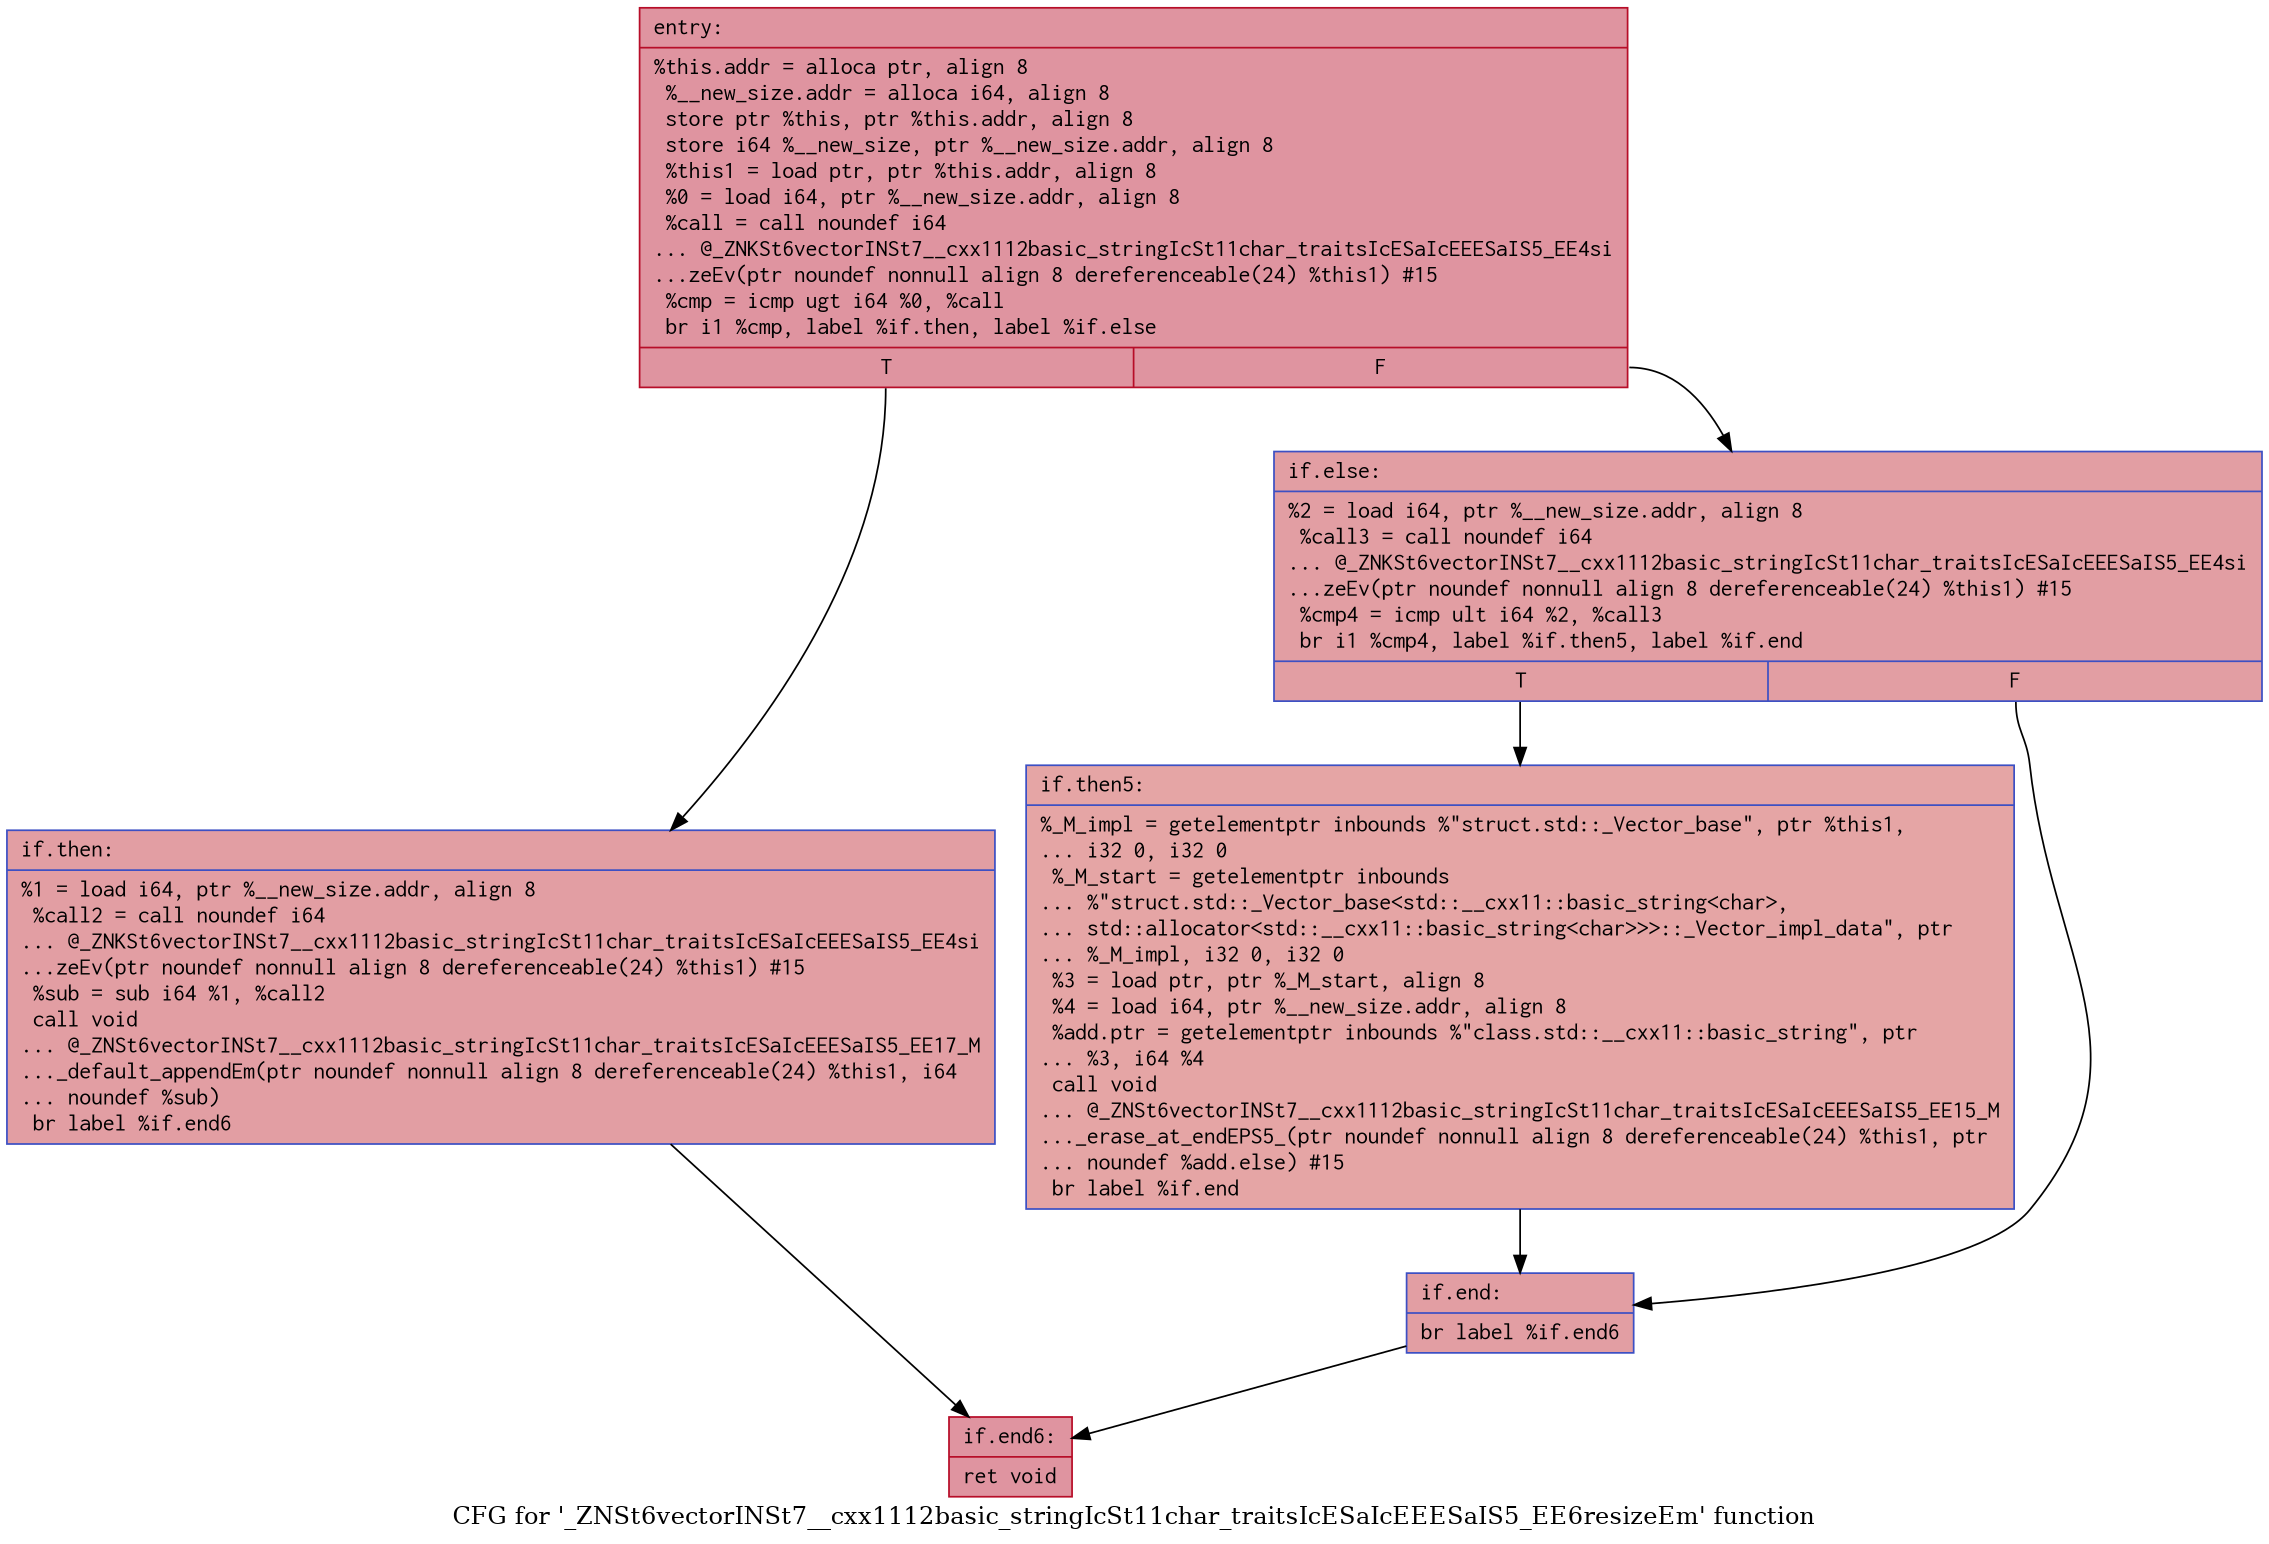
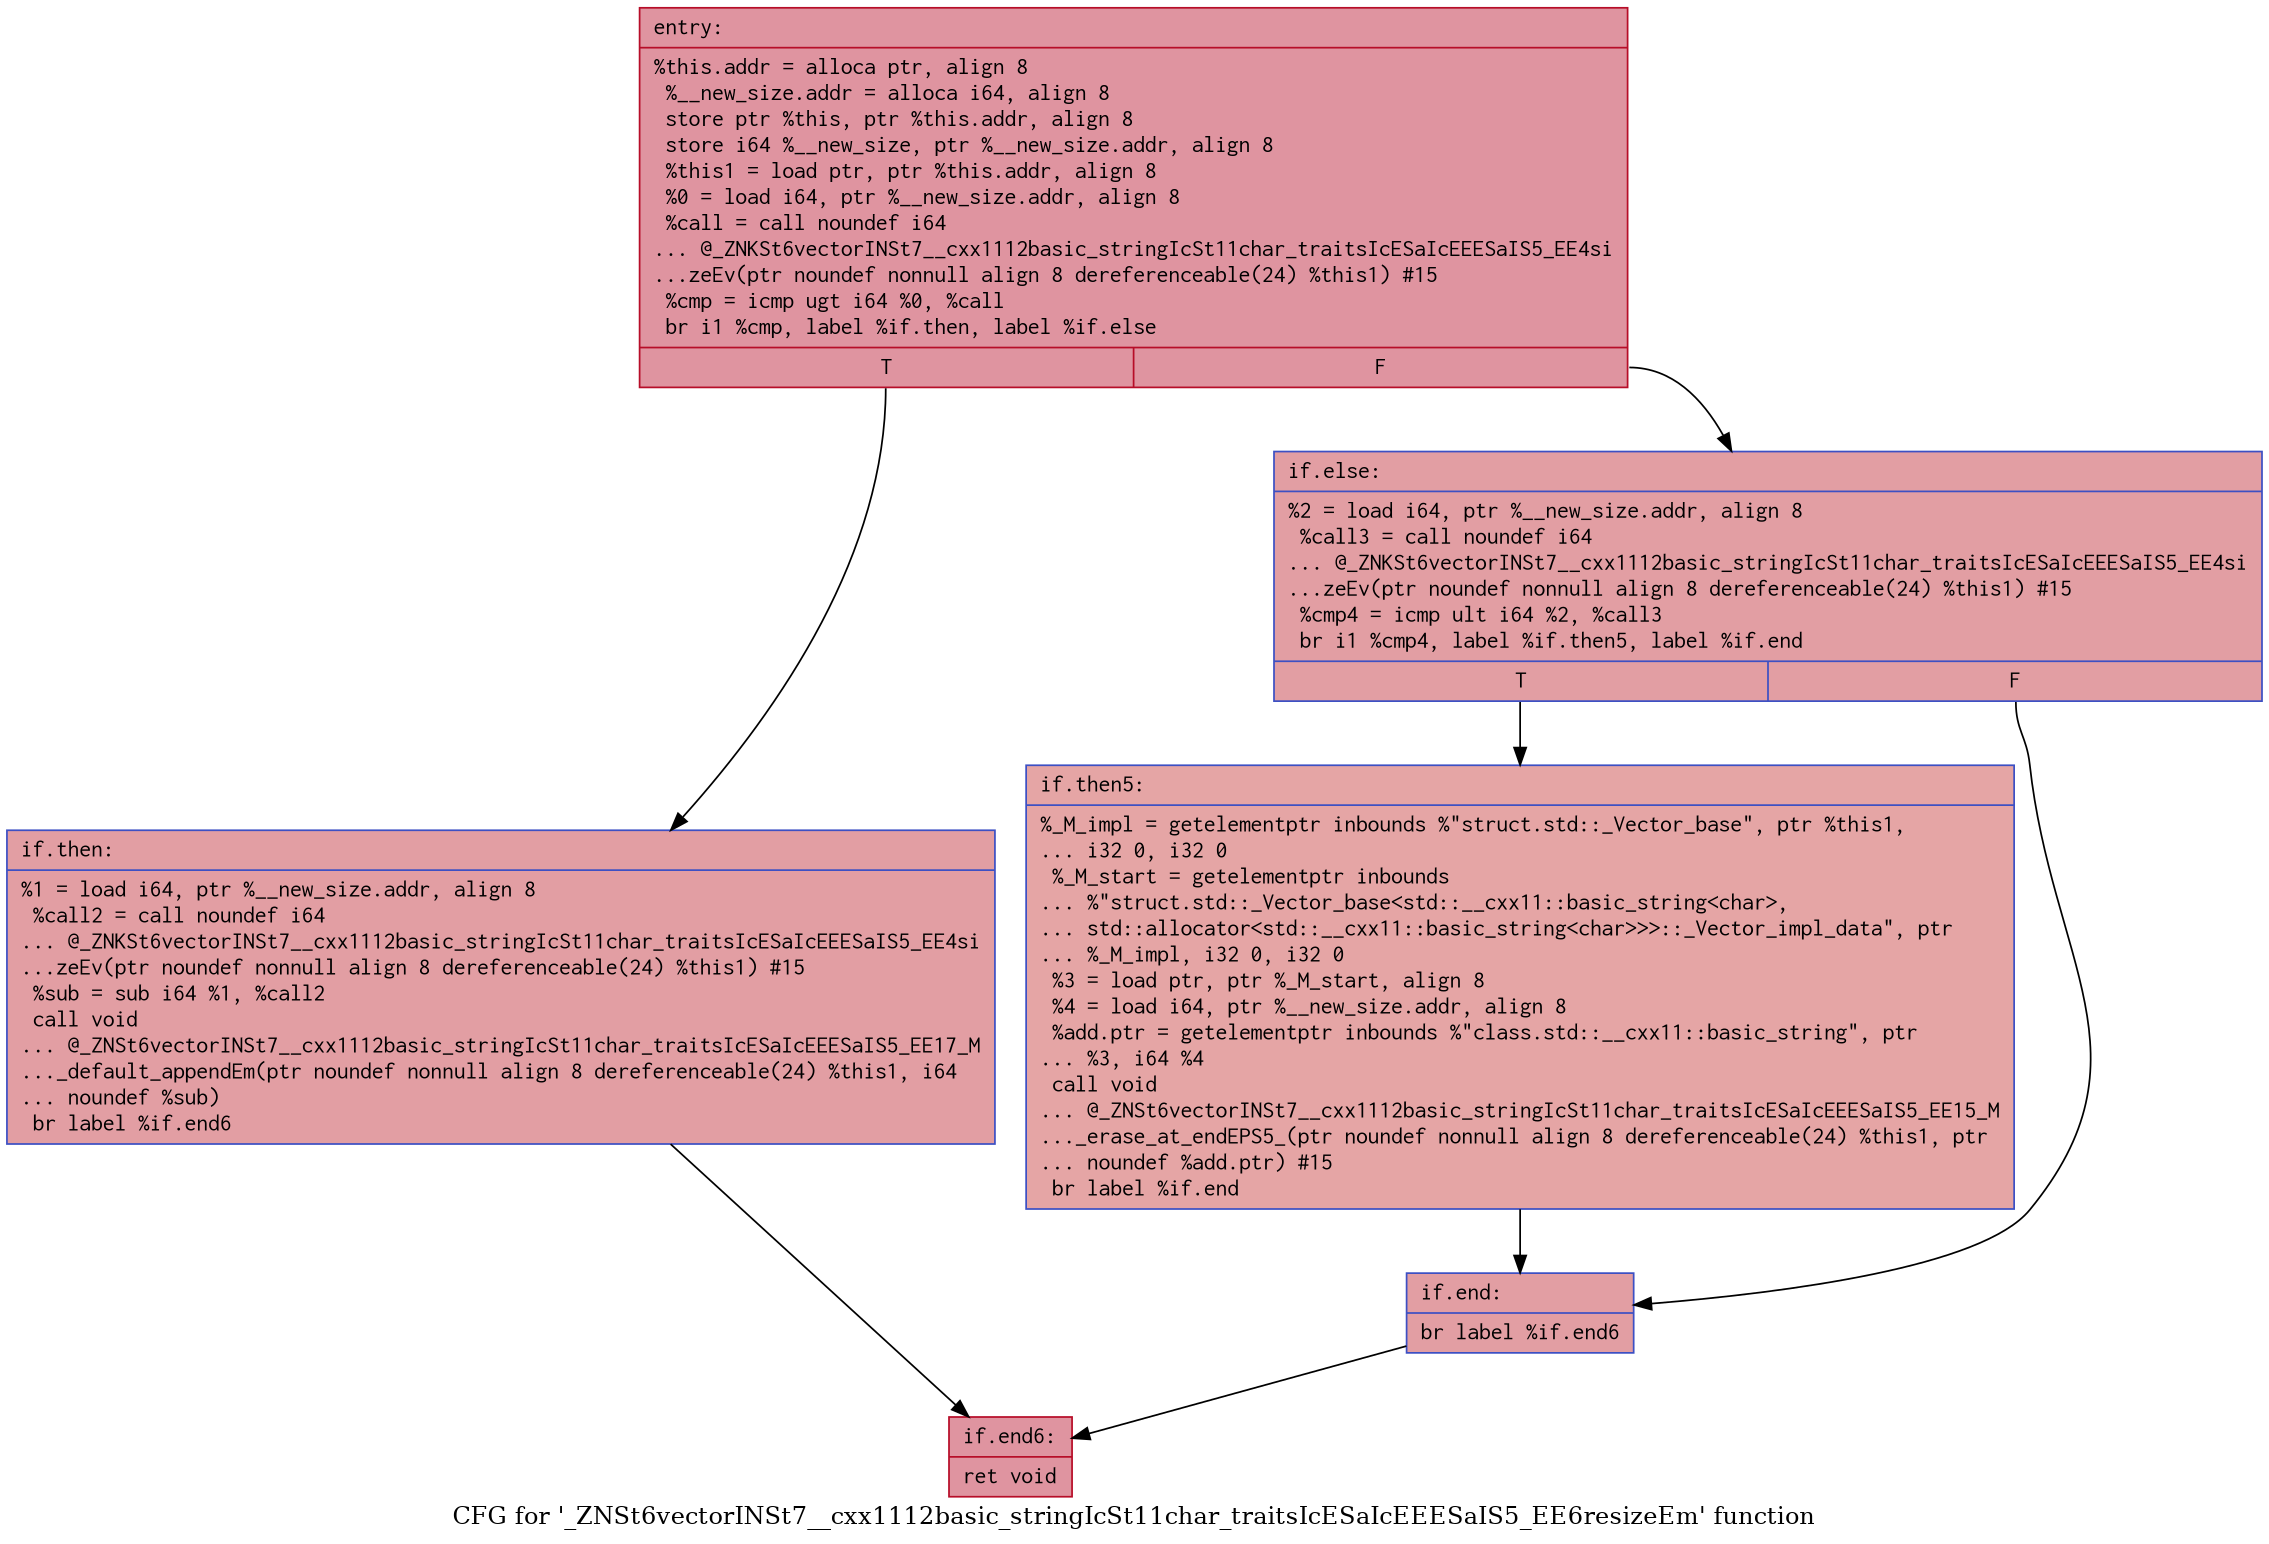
(1193, 1162) -> (1186, 1162)
